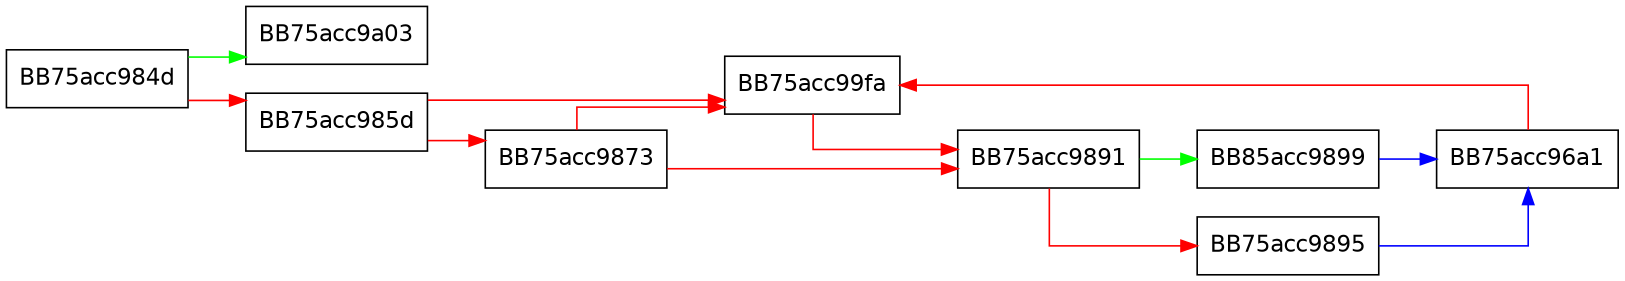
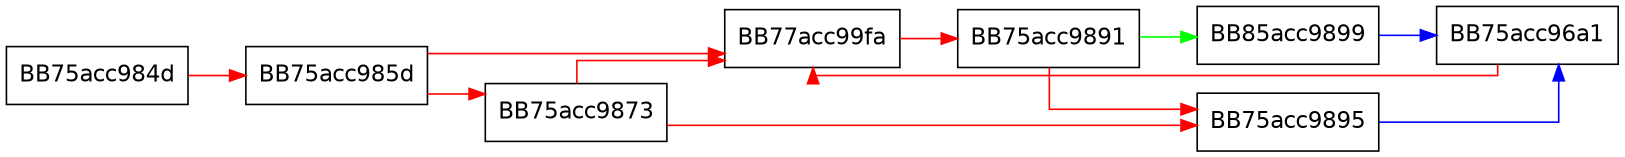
(337, 35) -> none
(812, 85) -> (812, 39)
(804, 169) -> (924, 125)
